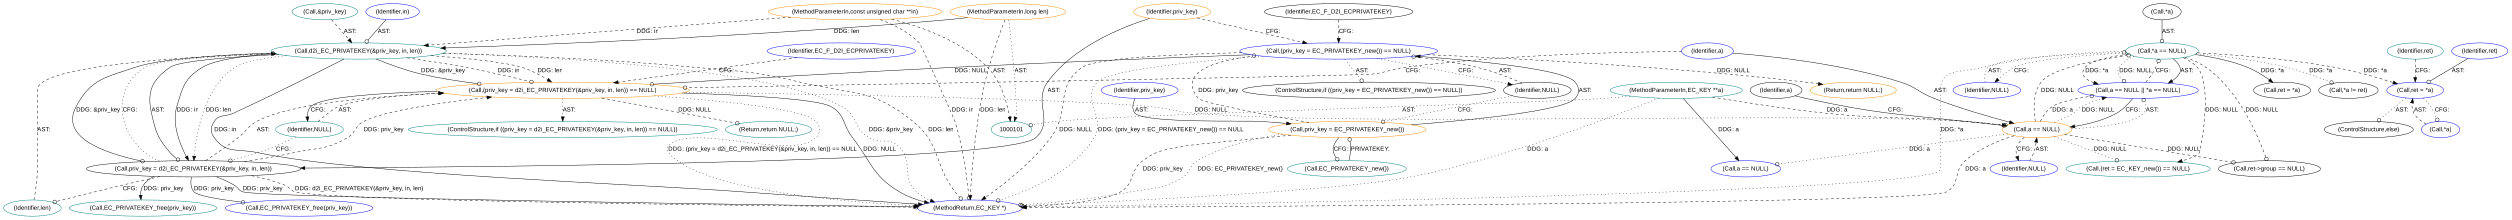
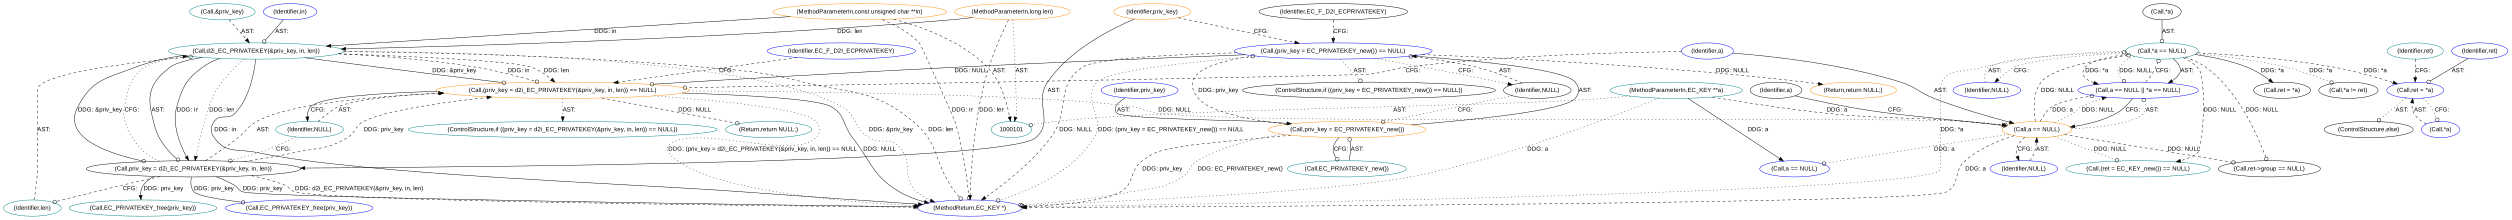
(609, 31) -> (561, 31)
(1371, 149) -> (1358, 149)
